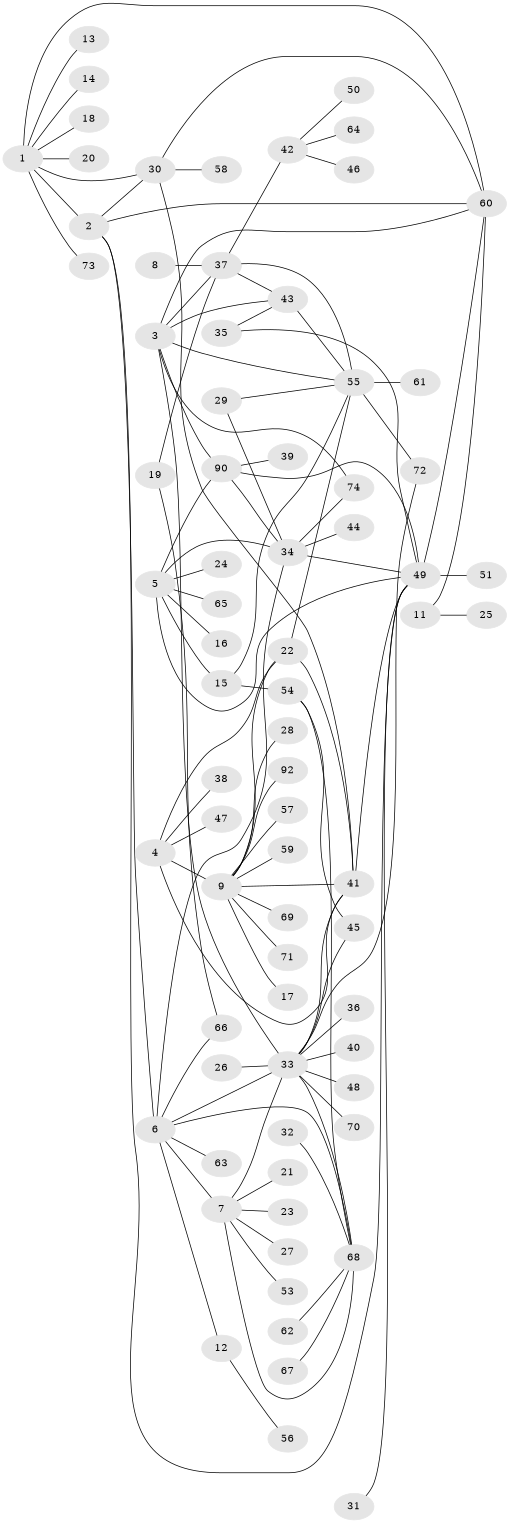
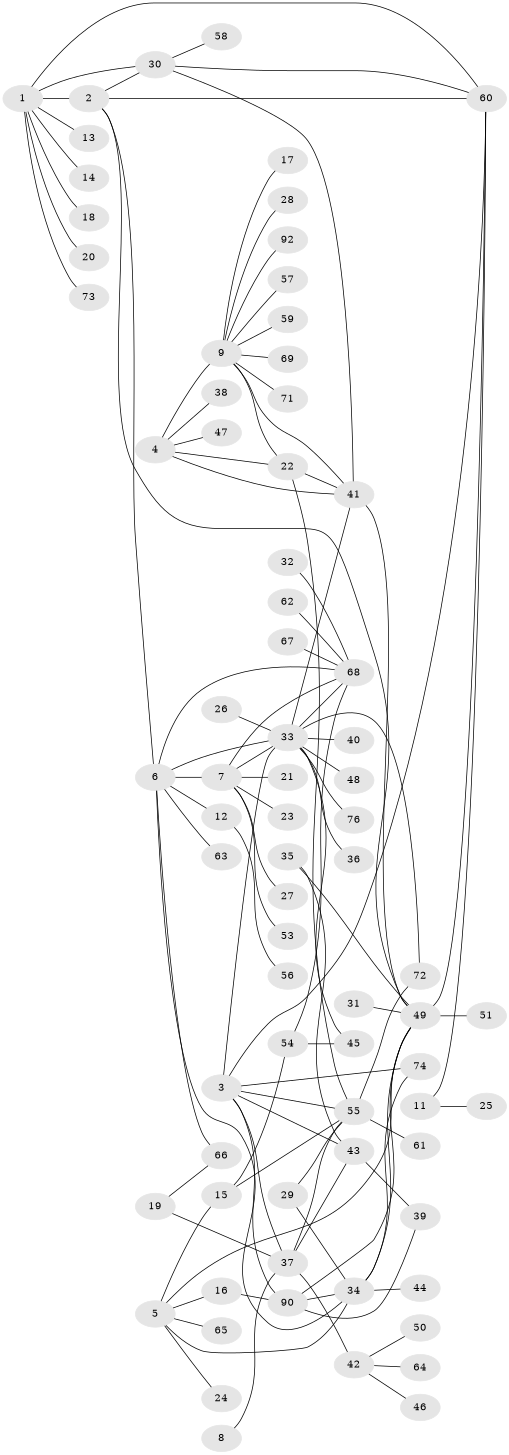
(321, 341) -> (381, 1178)
(185, 522) -> (255, 1297)
(354, 1128) -> (354, 820)
